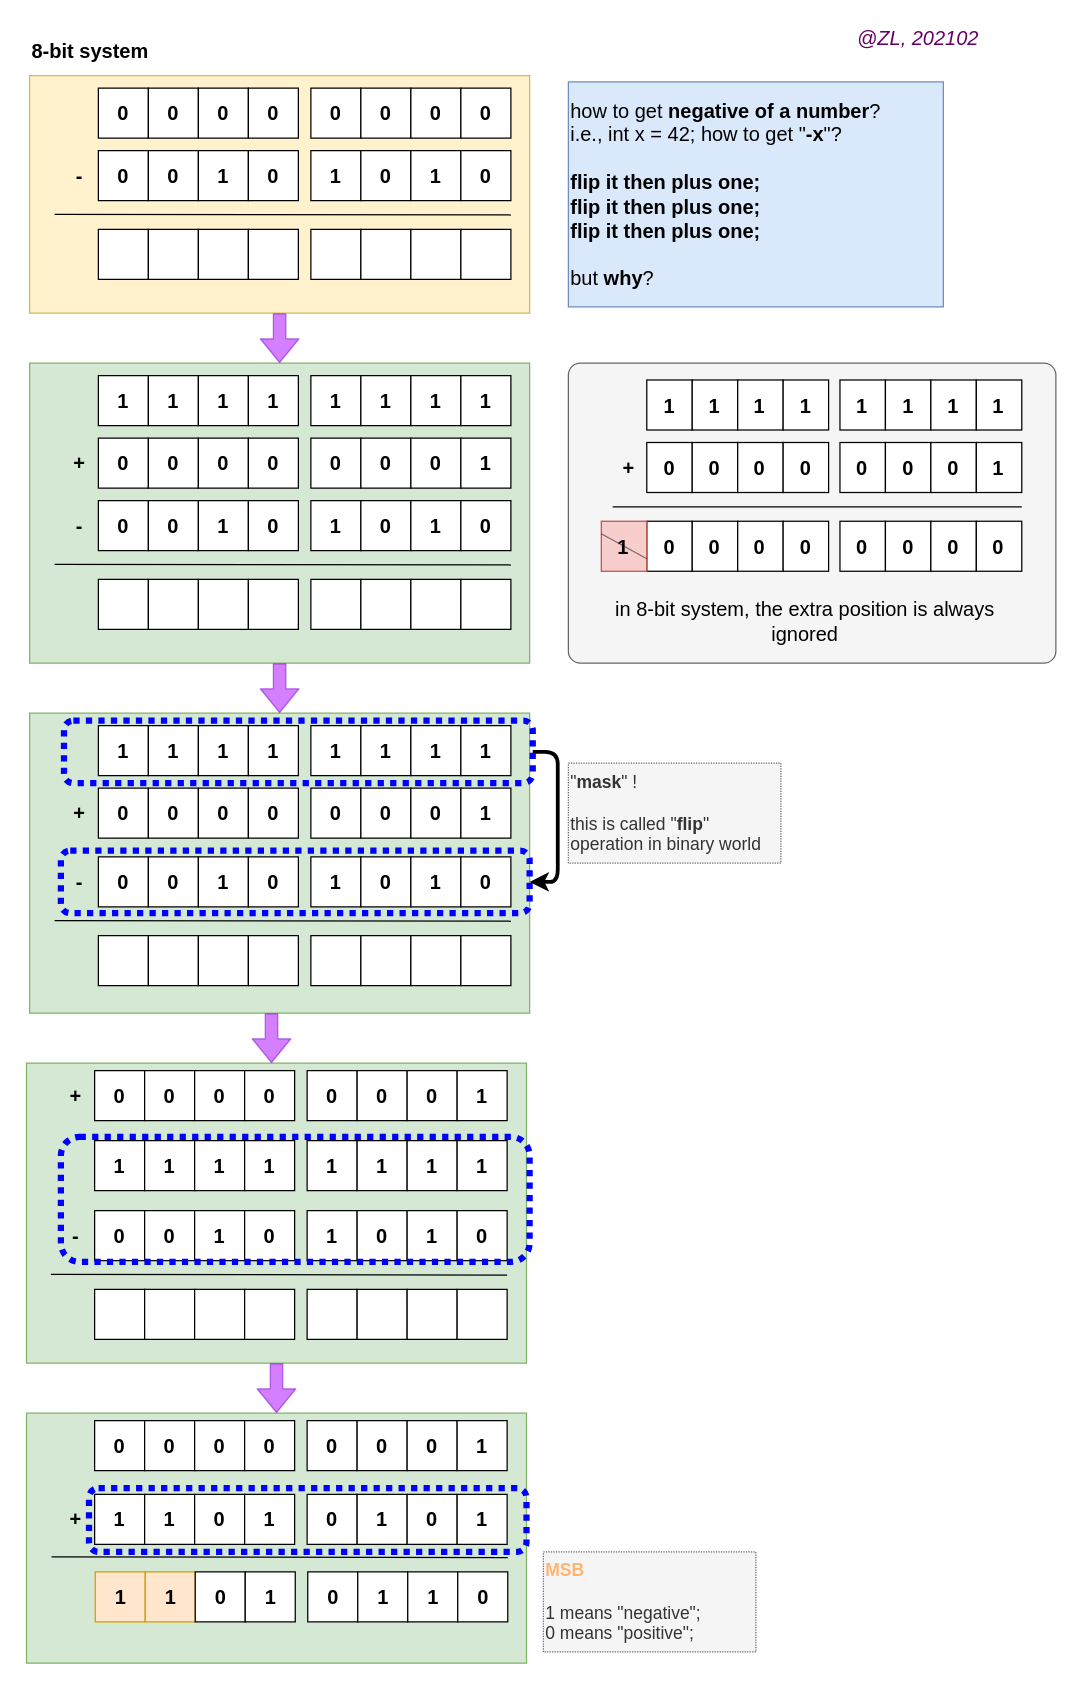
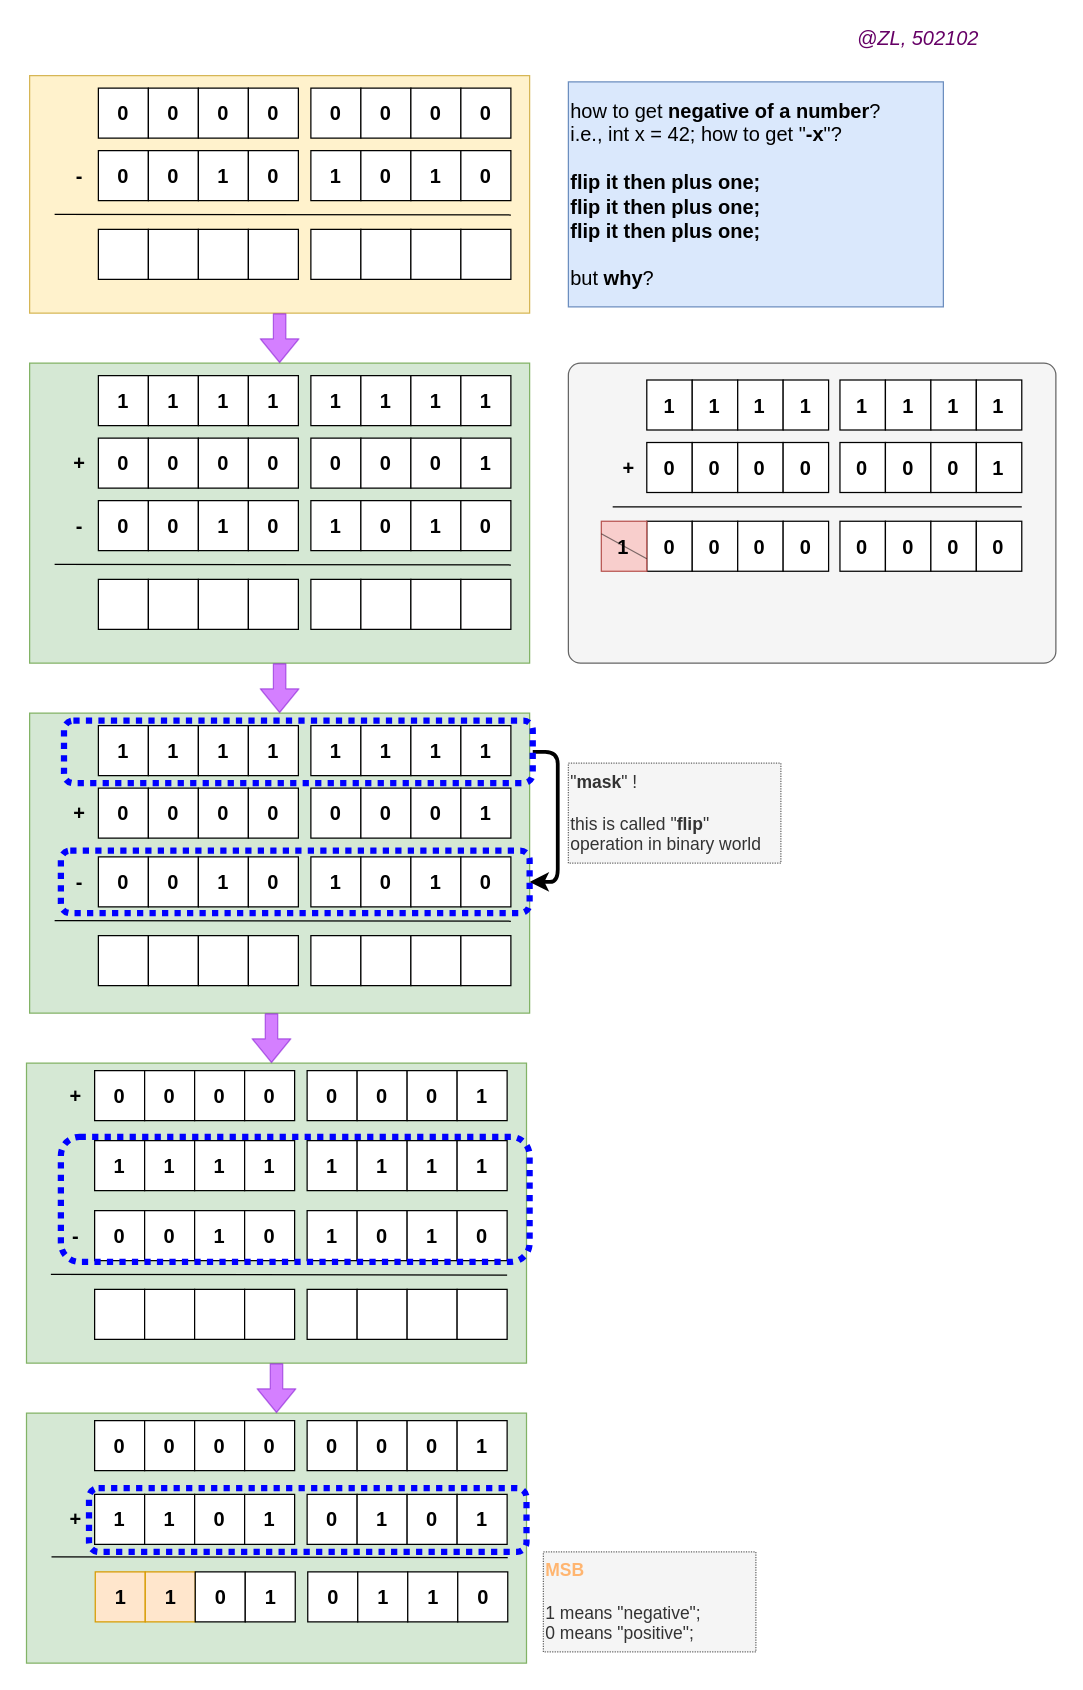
(918, 38) -> (918, 38)
(111, 51) -> none
(806, 621) -> none
